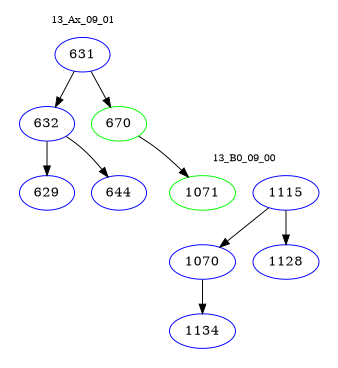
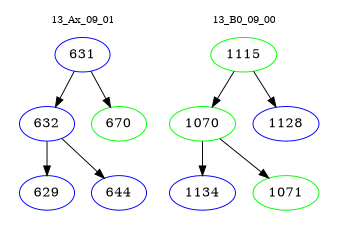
(168, 158) -> (240, 155)
(286, 193) -> (244, 55)
(203, 262) -> (203, 124)
